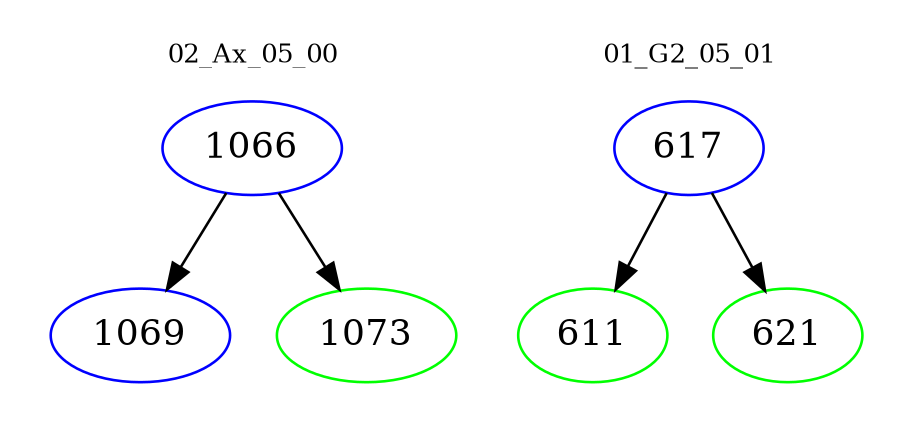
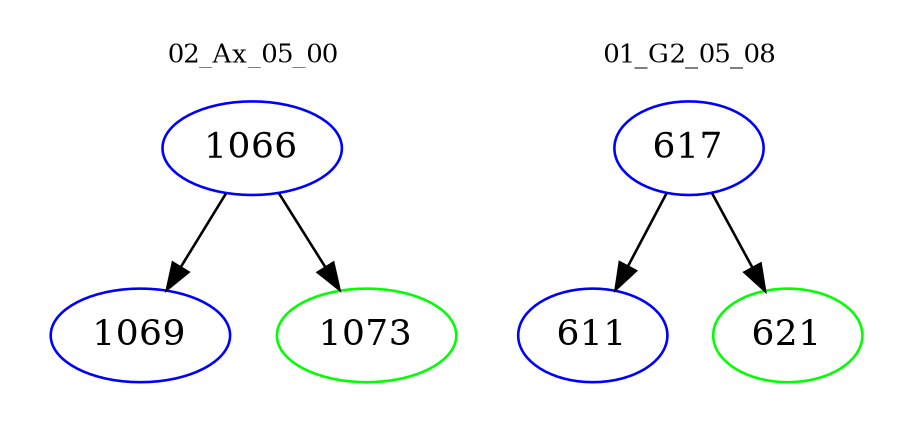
(690, 56) -> (690, 56)
(593, 335) -> (593, 335)
